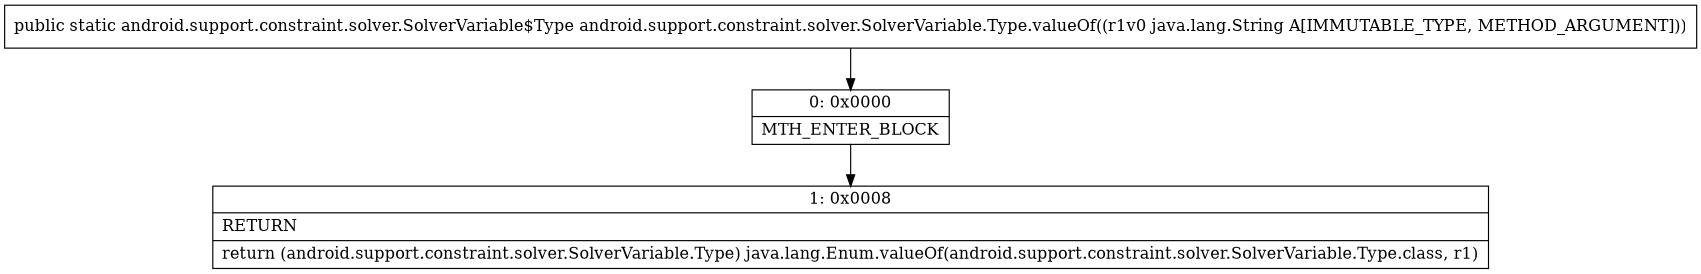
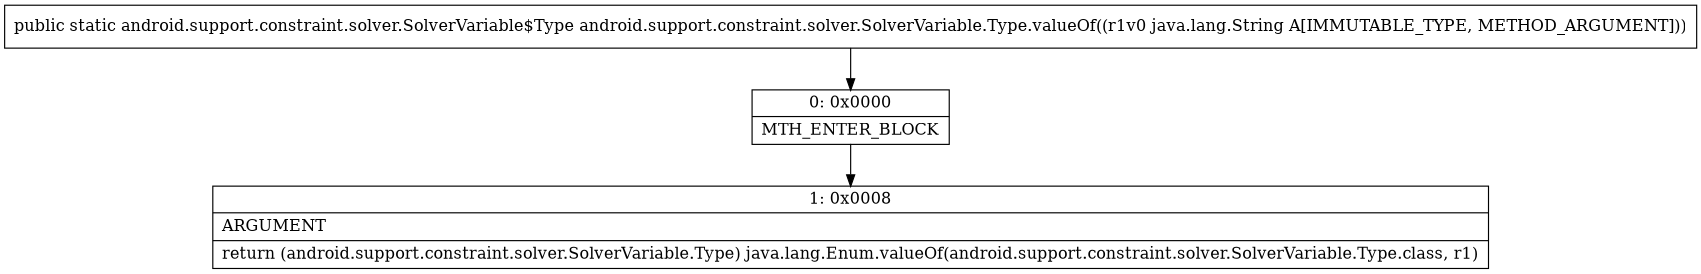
(260, 226) -> (274, 226)
